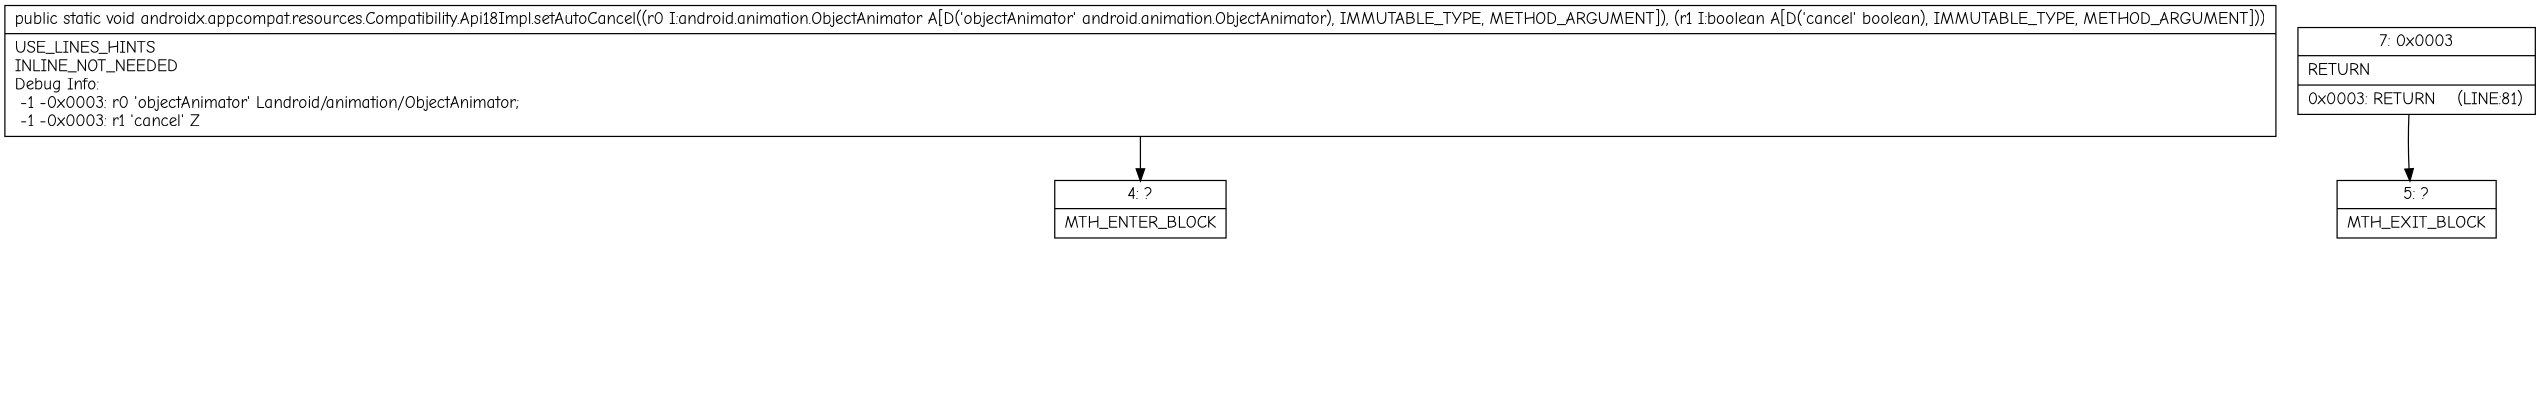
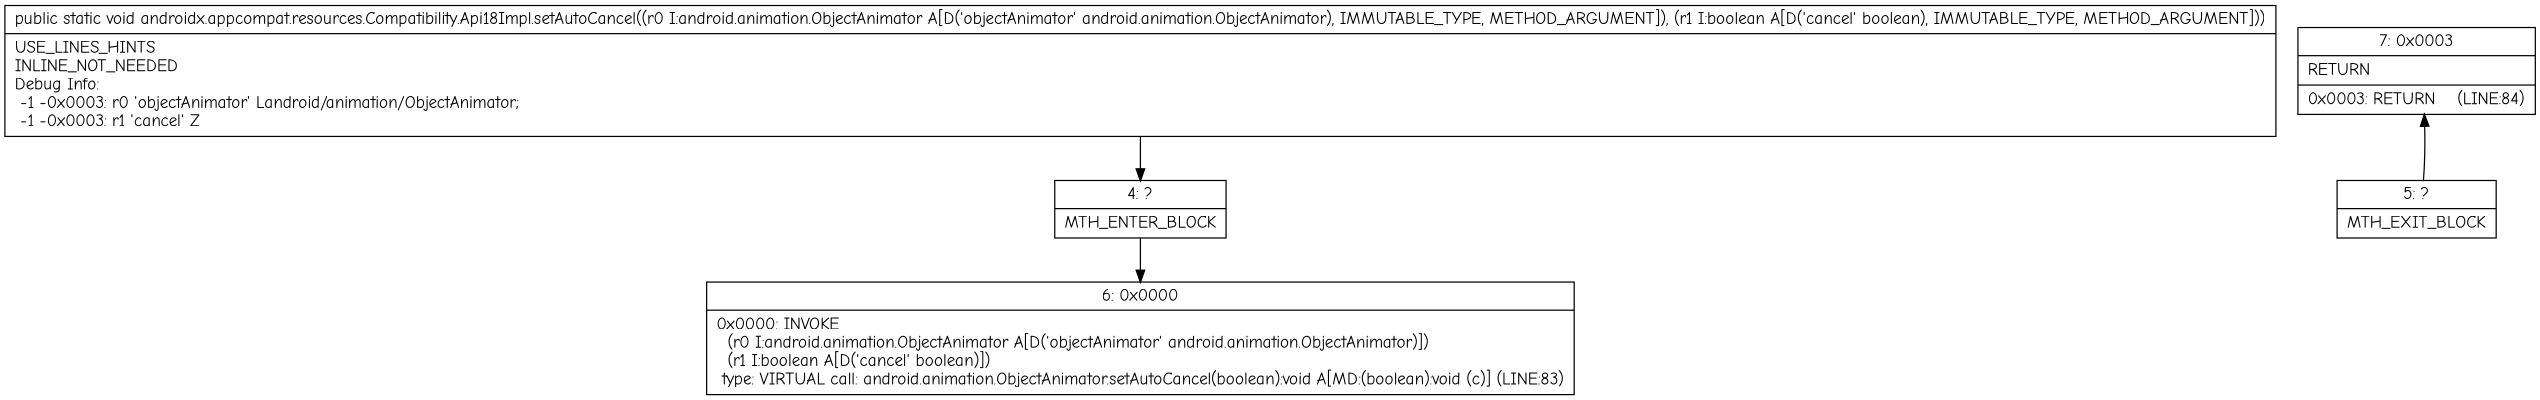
(2415, 99) -> (2417, 99)
(2408, 141) -> (2425, 154)
none -> (1140, 338)
